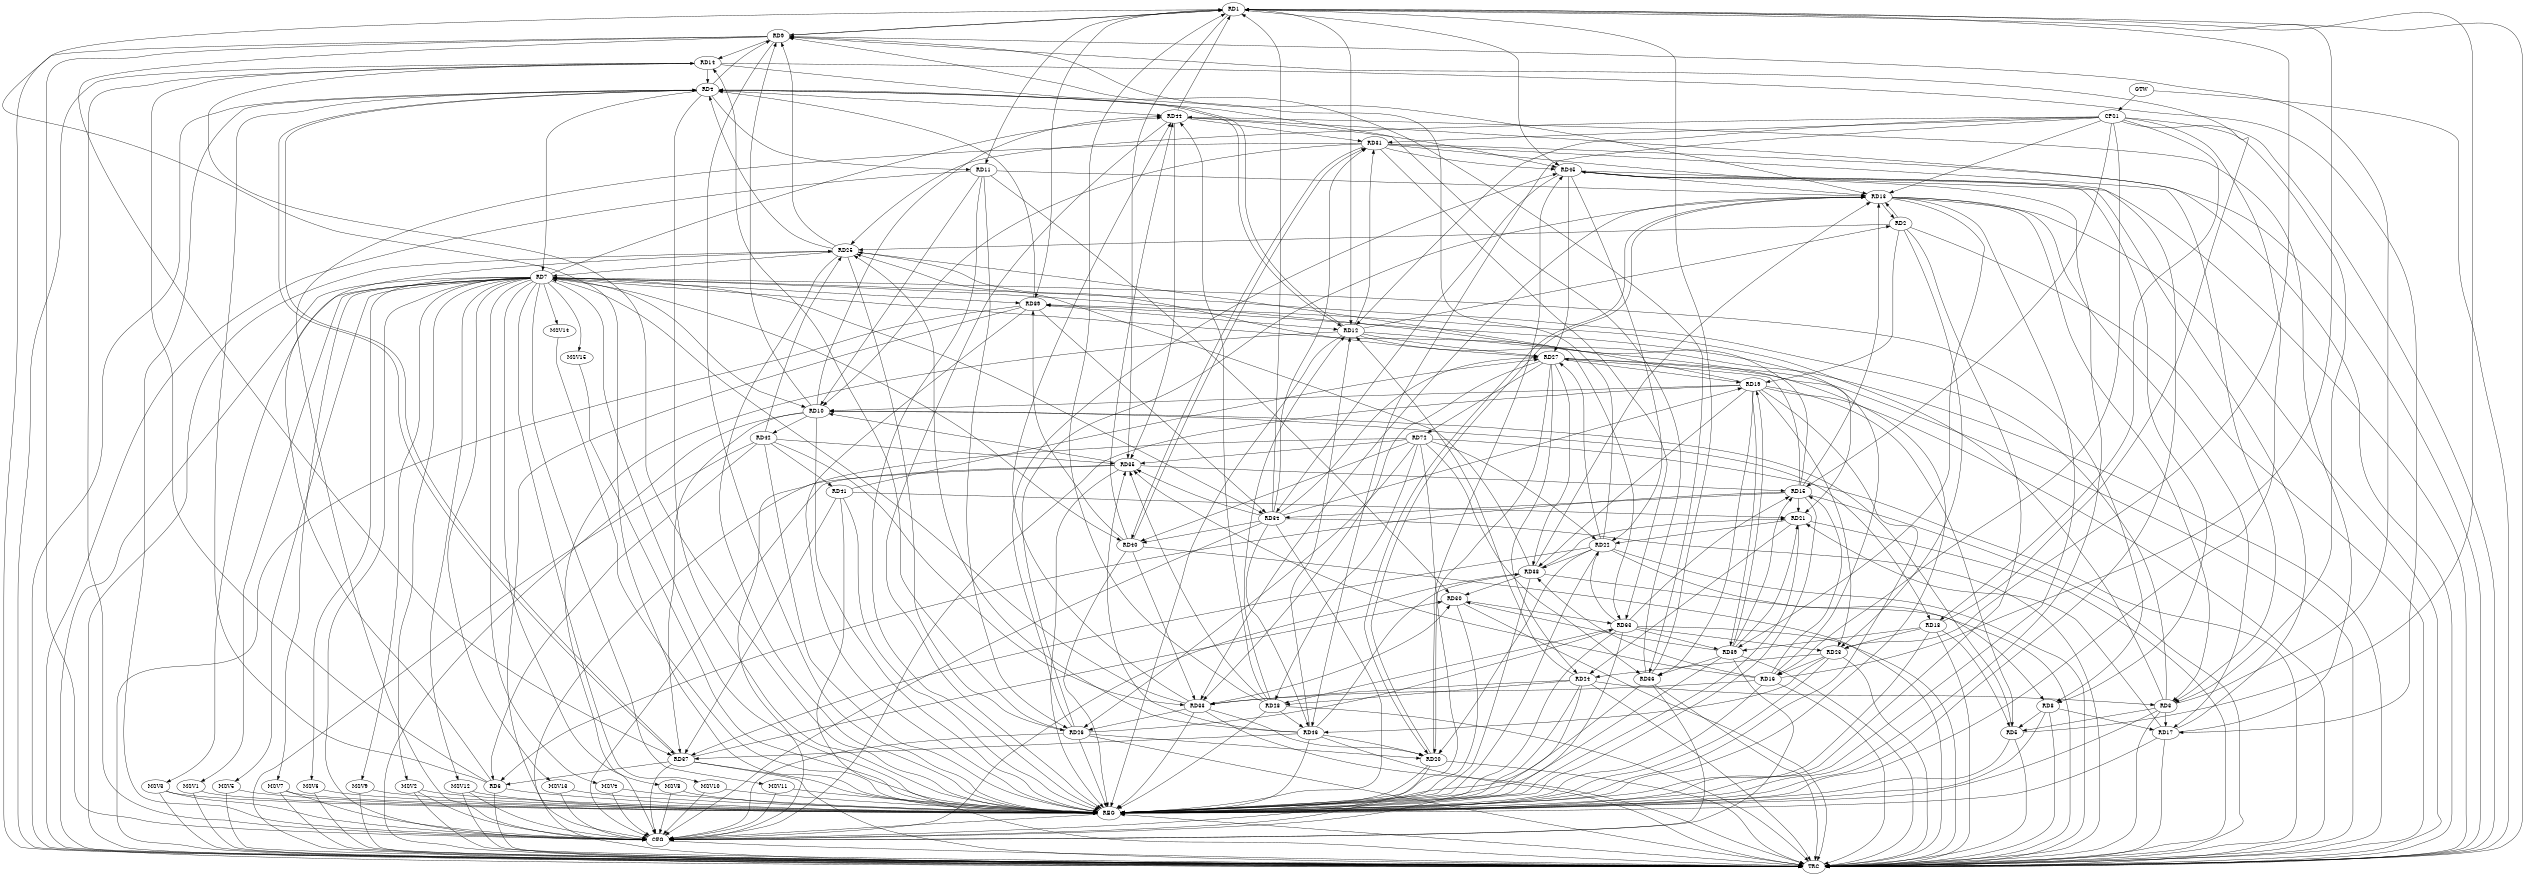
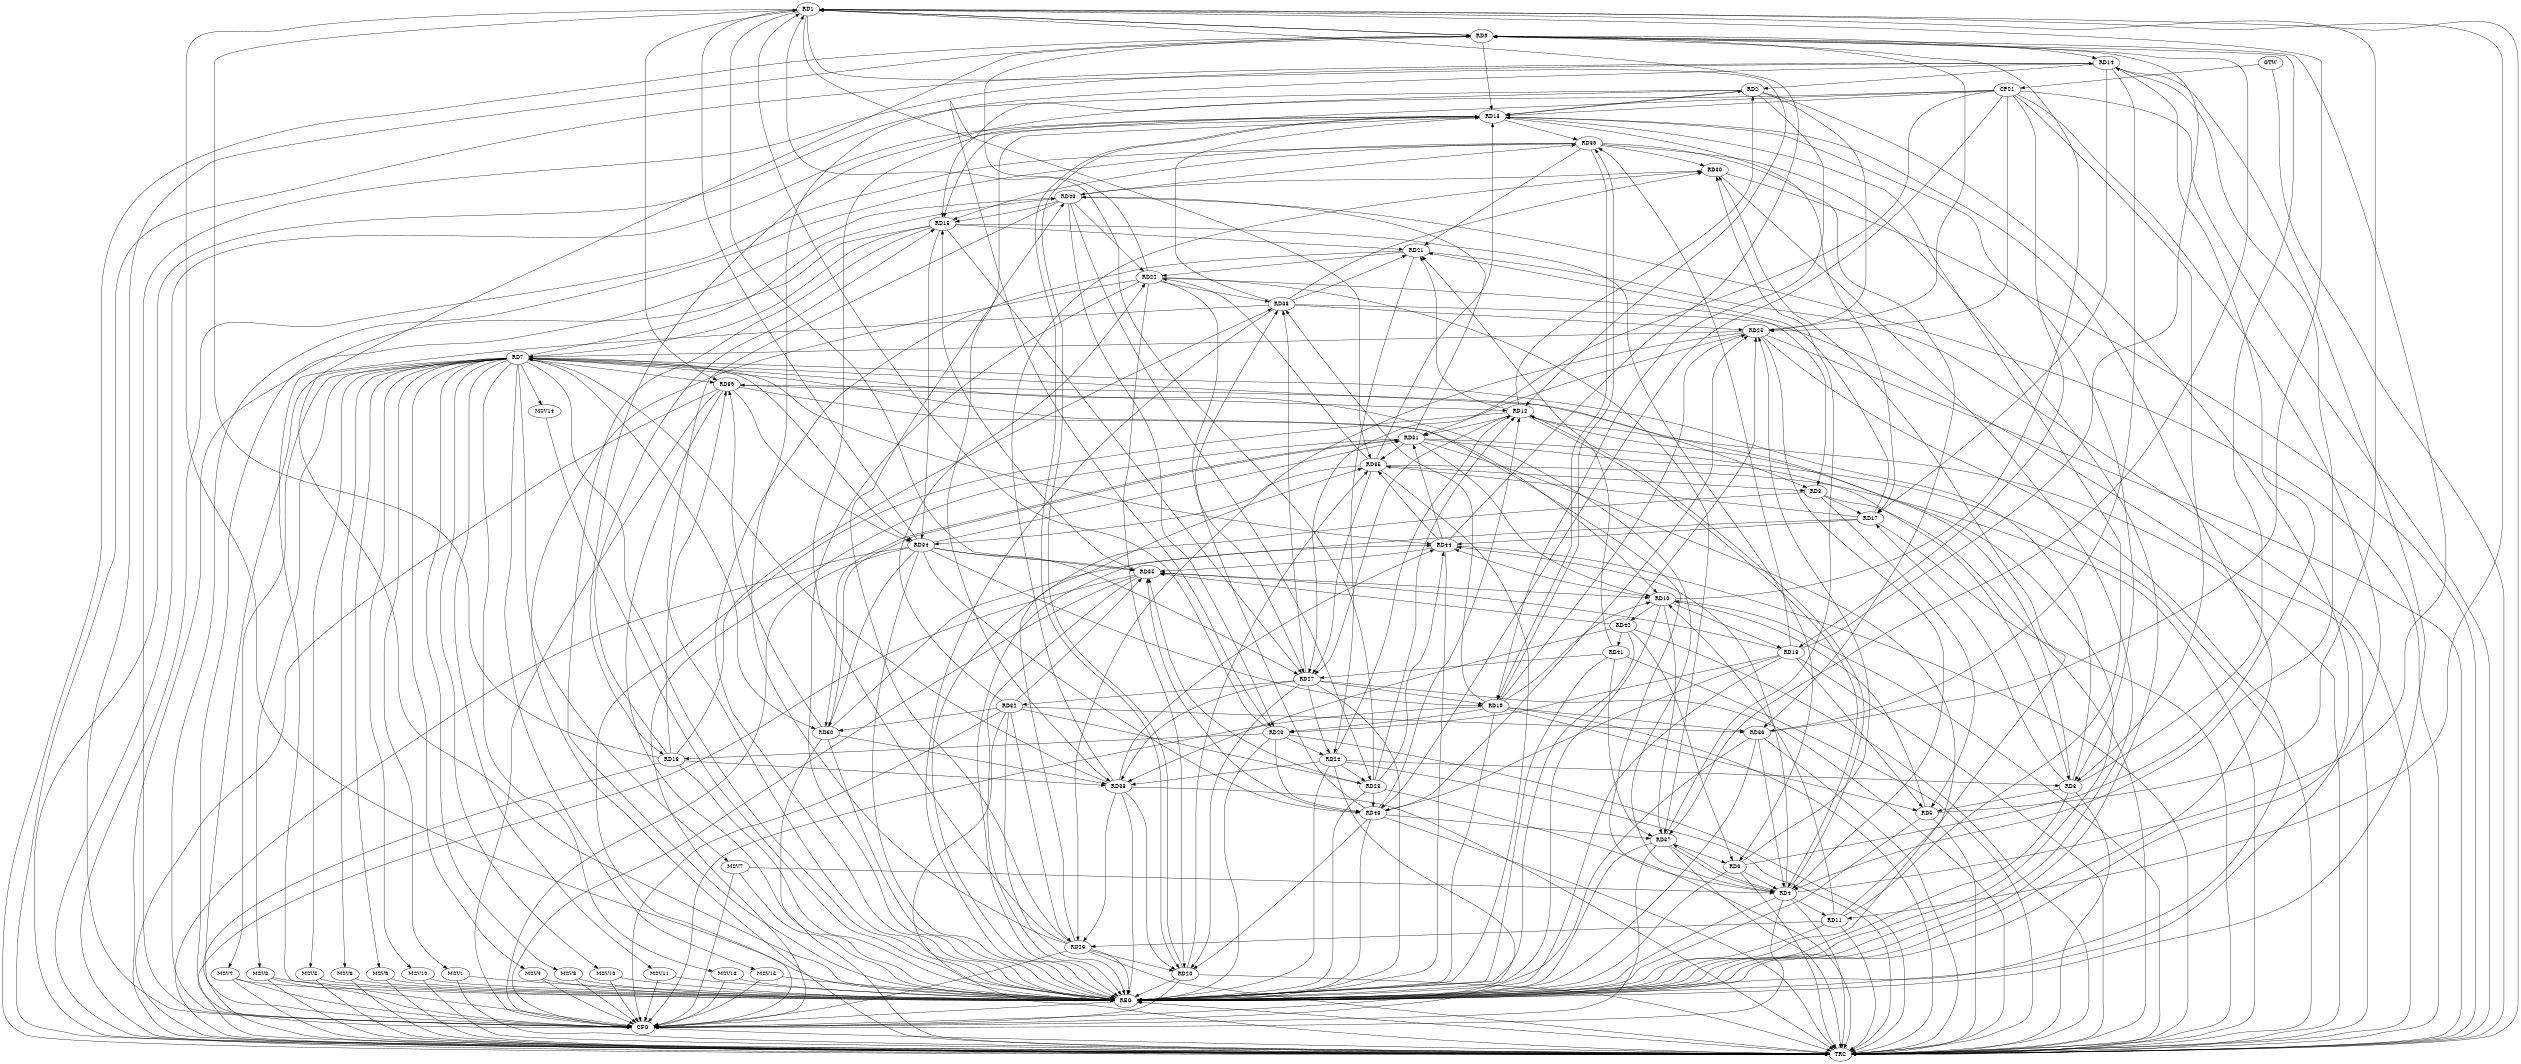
none -> (1930, 76)
(1695, 137) -> none
(127, 144) -> (227, 529)
(1568, 170) -> (1374, 465)
(1869, 362) -> (1219, 122)
(1419, 438) -> (1009, 706)
(1130, 545) -> (826, 733)
(1448, 618) -> (1489, 599)
(1624, 626) -> (1068, 197)
none -> (1564, 740)
(553, 827) -> (712, 1010)
(509, 861) -> none
(1029, 861) -> (1260, 880)
